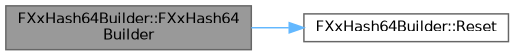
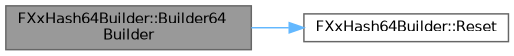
(129, 28) -> (129, 28)
